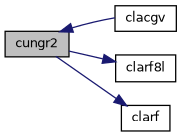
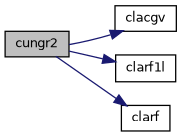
(93, 22) -> (90, 40)
(146, 68) -> (146, 68)
